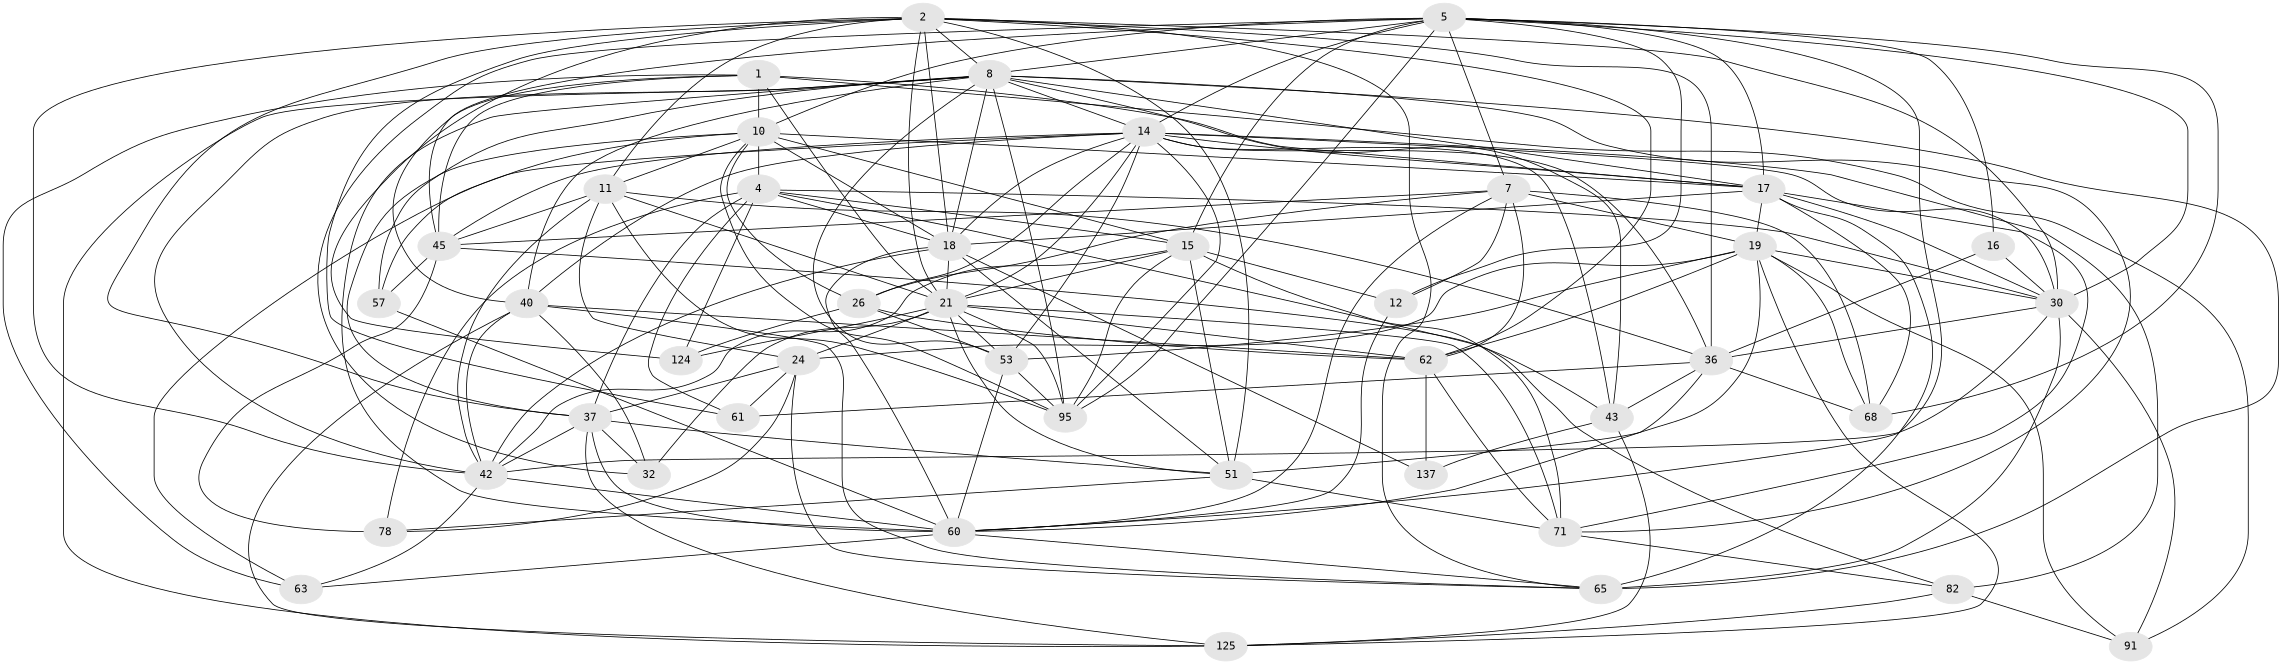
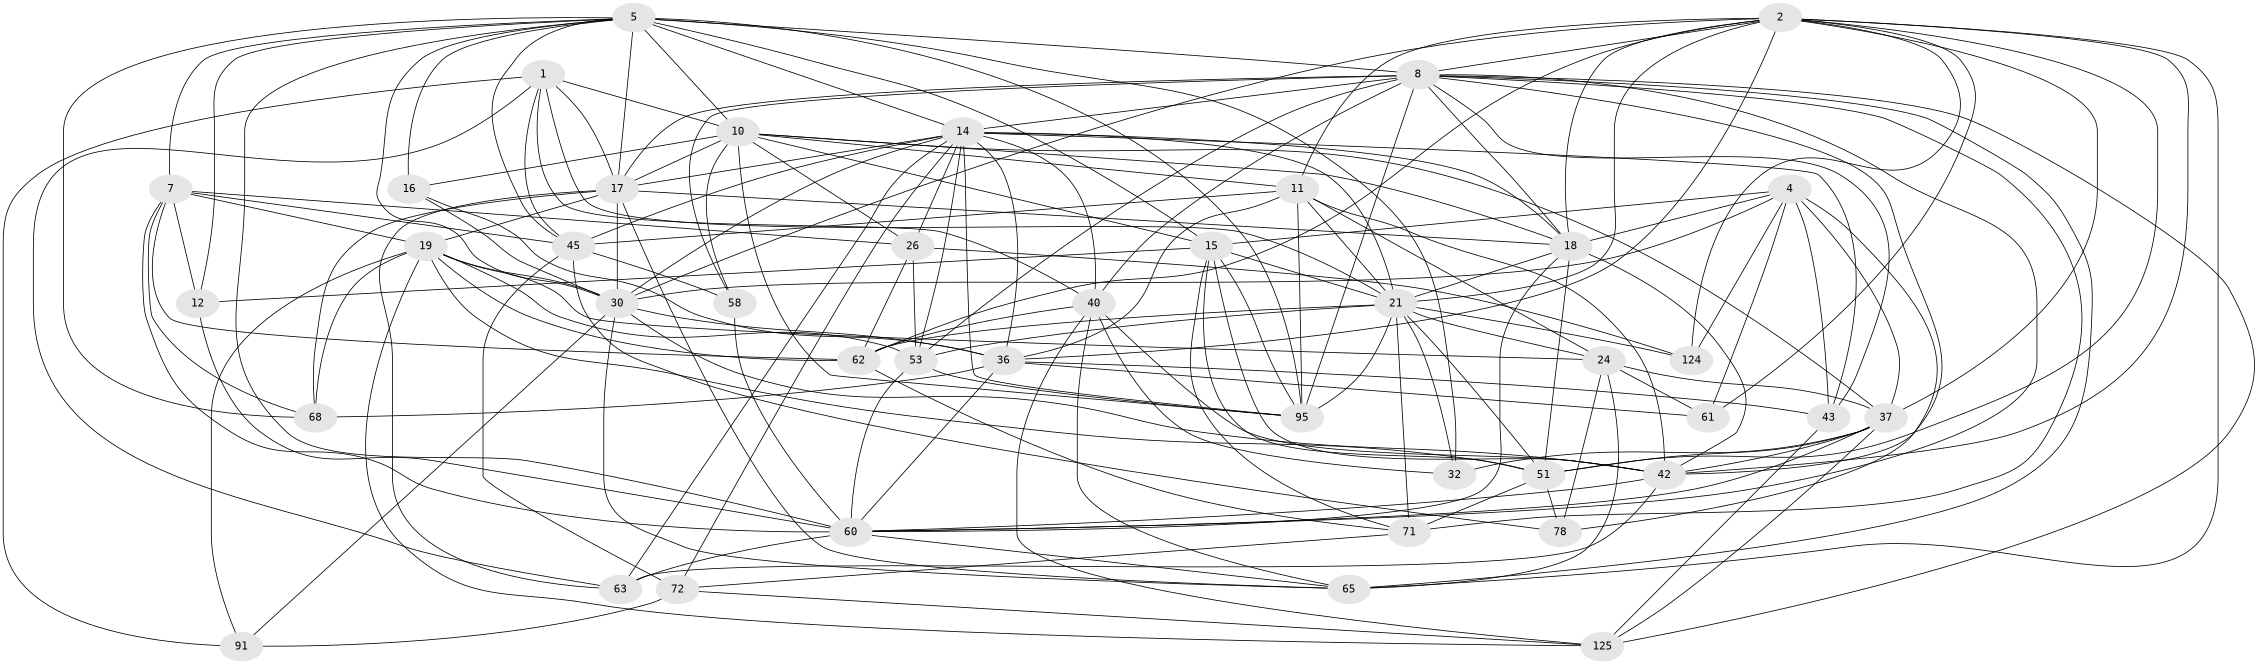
(759, 161) -> (574, 160)
(379, 303) -> (735, 303)
(2012, 422) -> (392, 376)
(1426, 475) -> none
(1953, 589) -> (678, 589)
